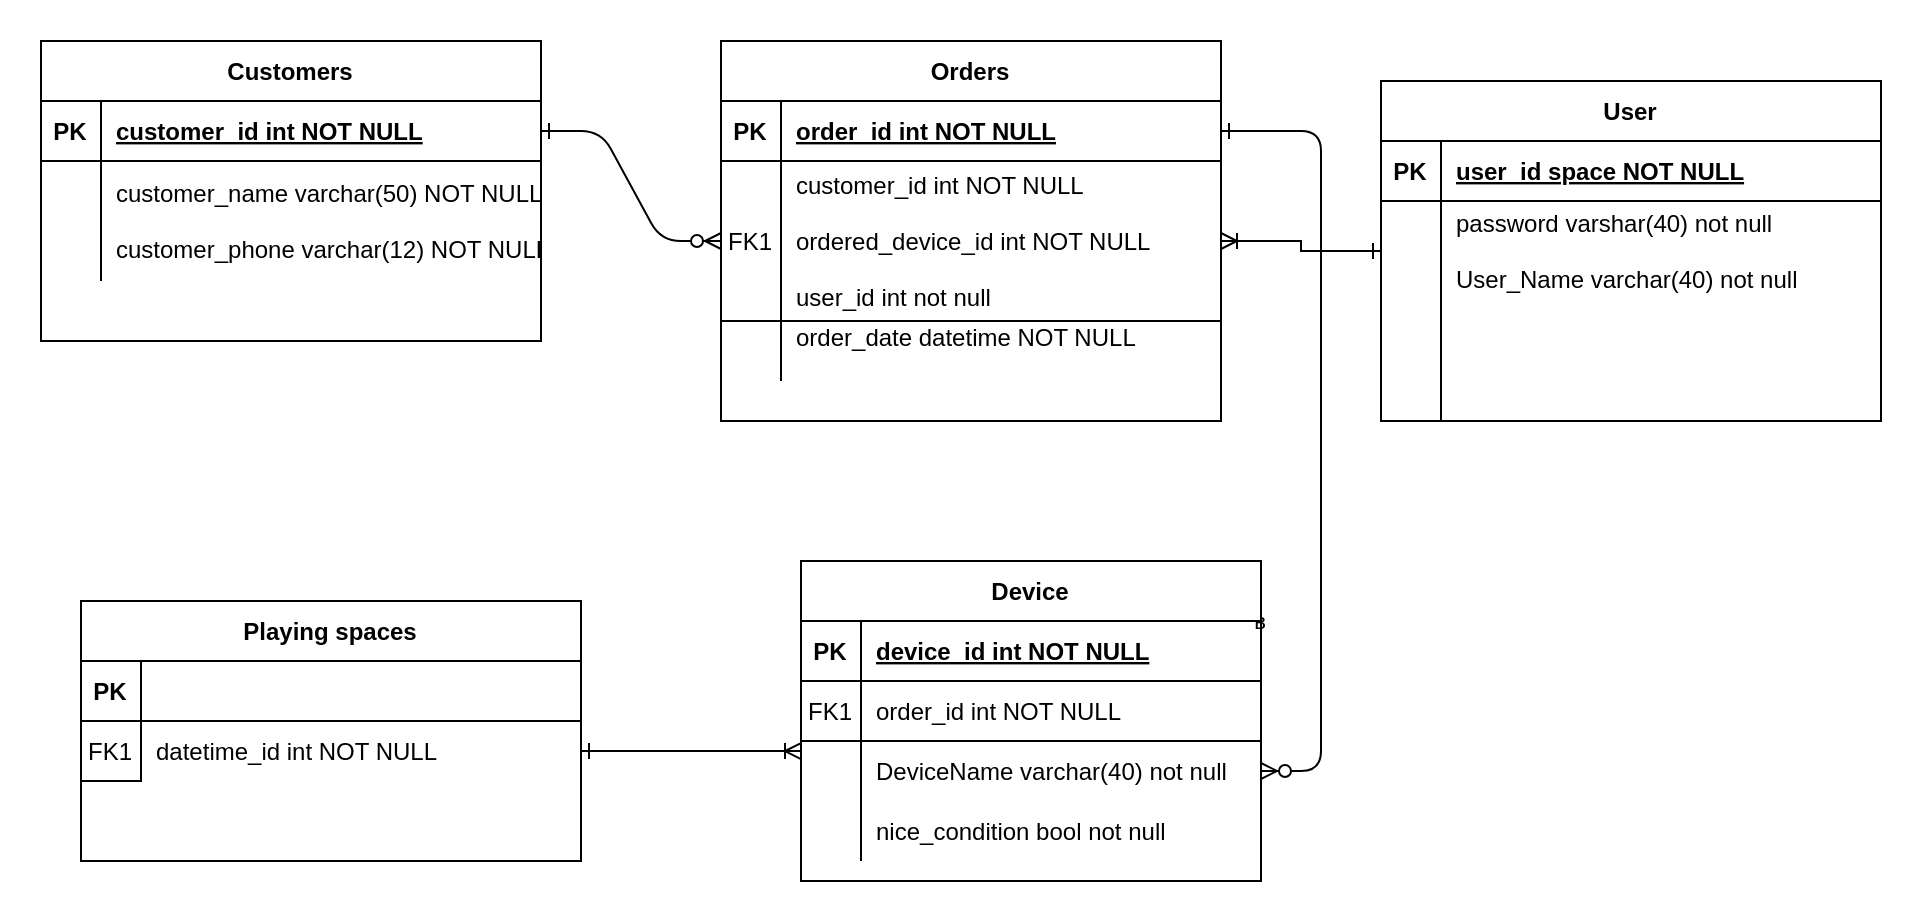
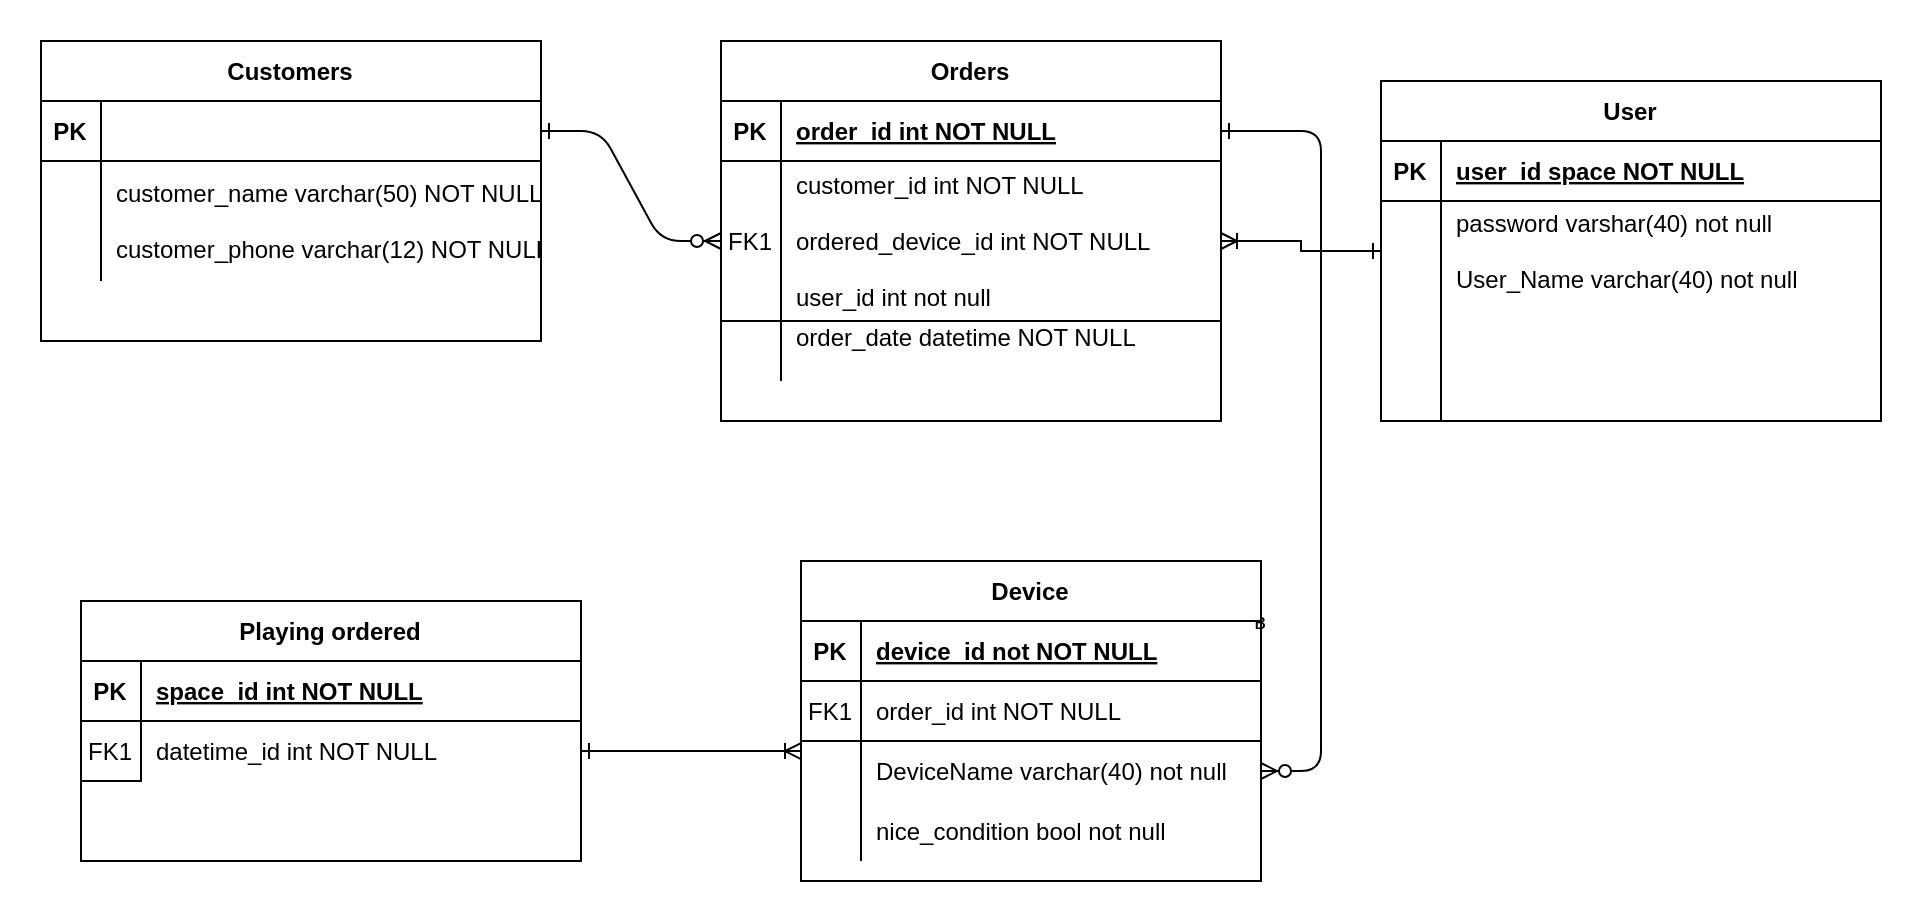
(321, 131) -> none
(330, 632) -> (330, 632)
(1008, 652) -> (1011, 652)
none -> (361, 691)
